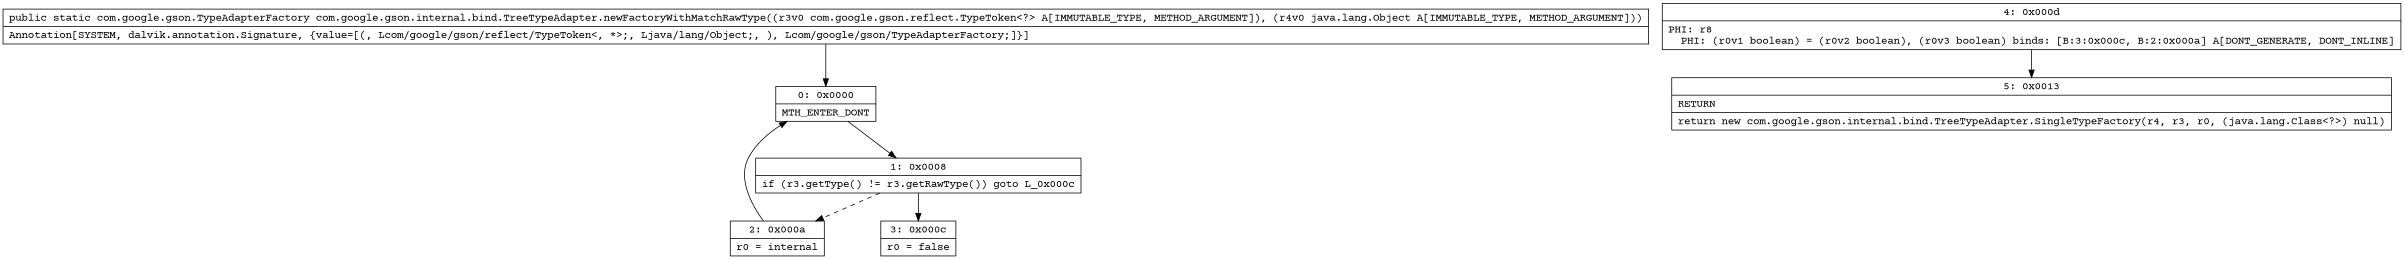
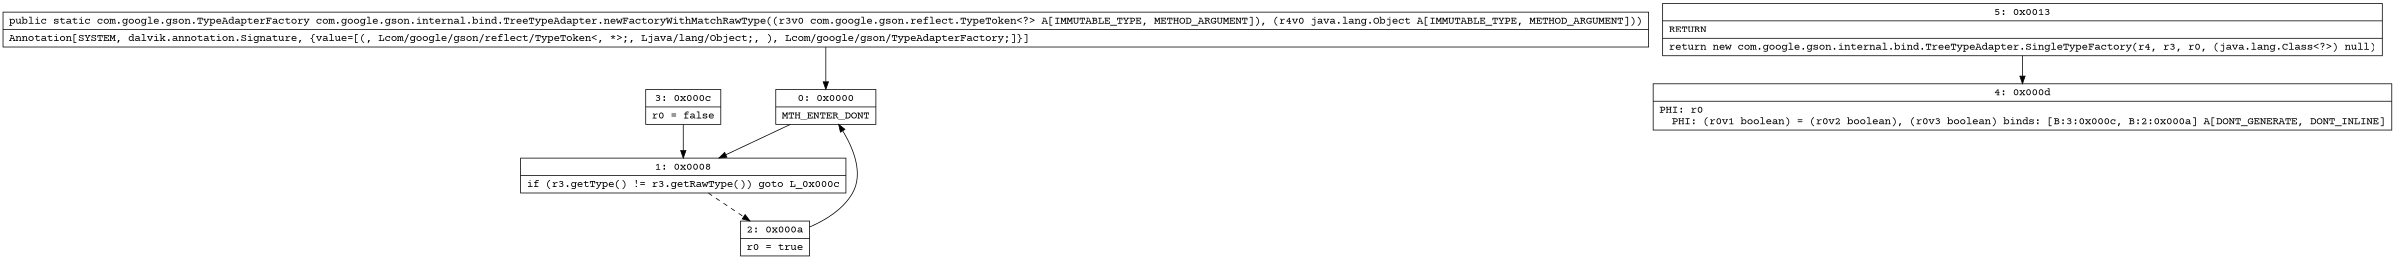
(1694, 29) -> (1685, 110)
(2032, 60) -> (2022, 66)
(918, 203) -> (683, 137)
(777, 247) -> (775, 247)
